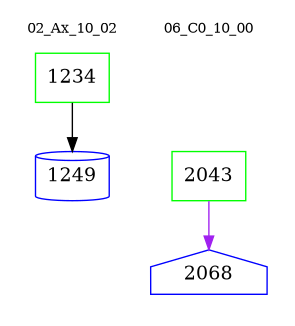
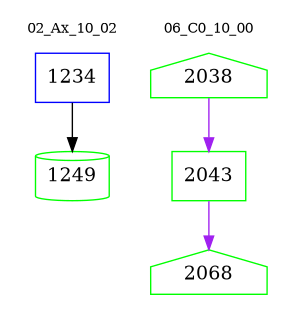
(72, 78) -> (72, 78)
none -> (209, 78)
(72, 176) -> (72, 176)
(209, 274) -> (209, 274)
